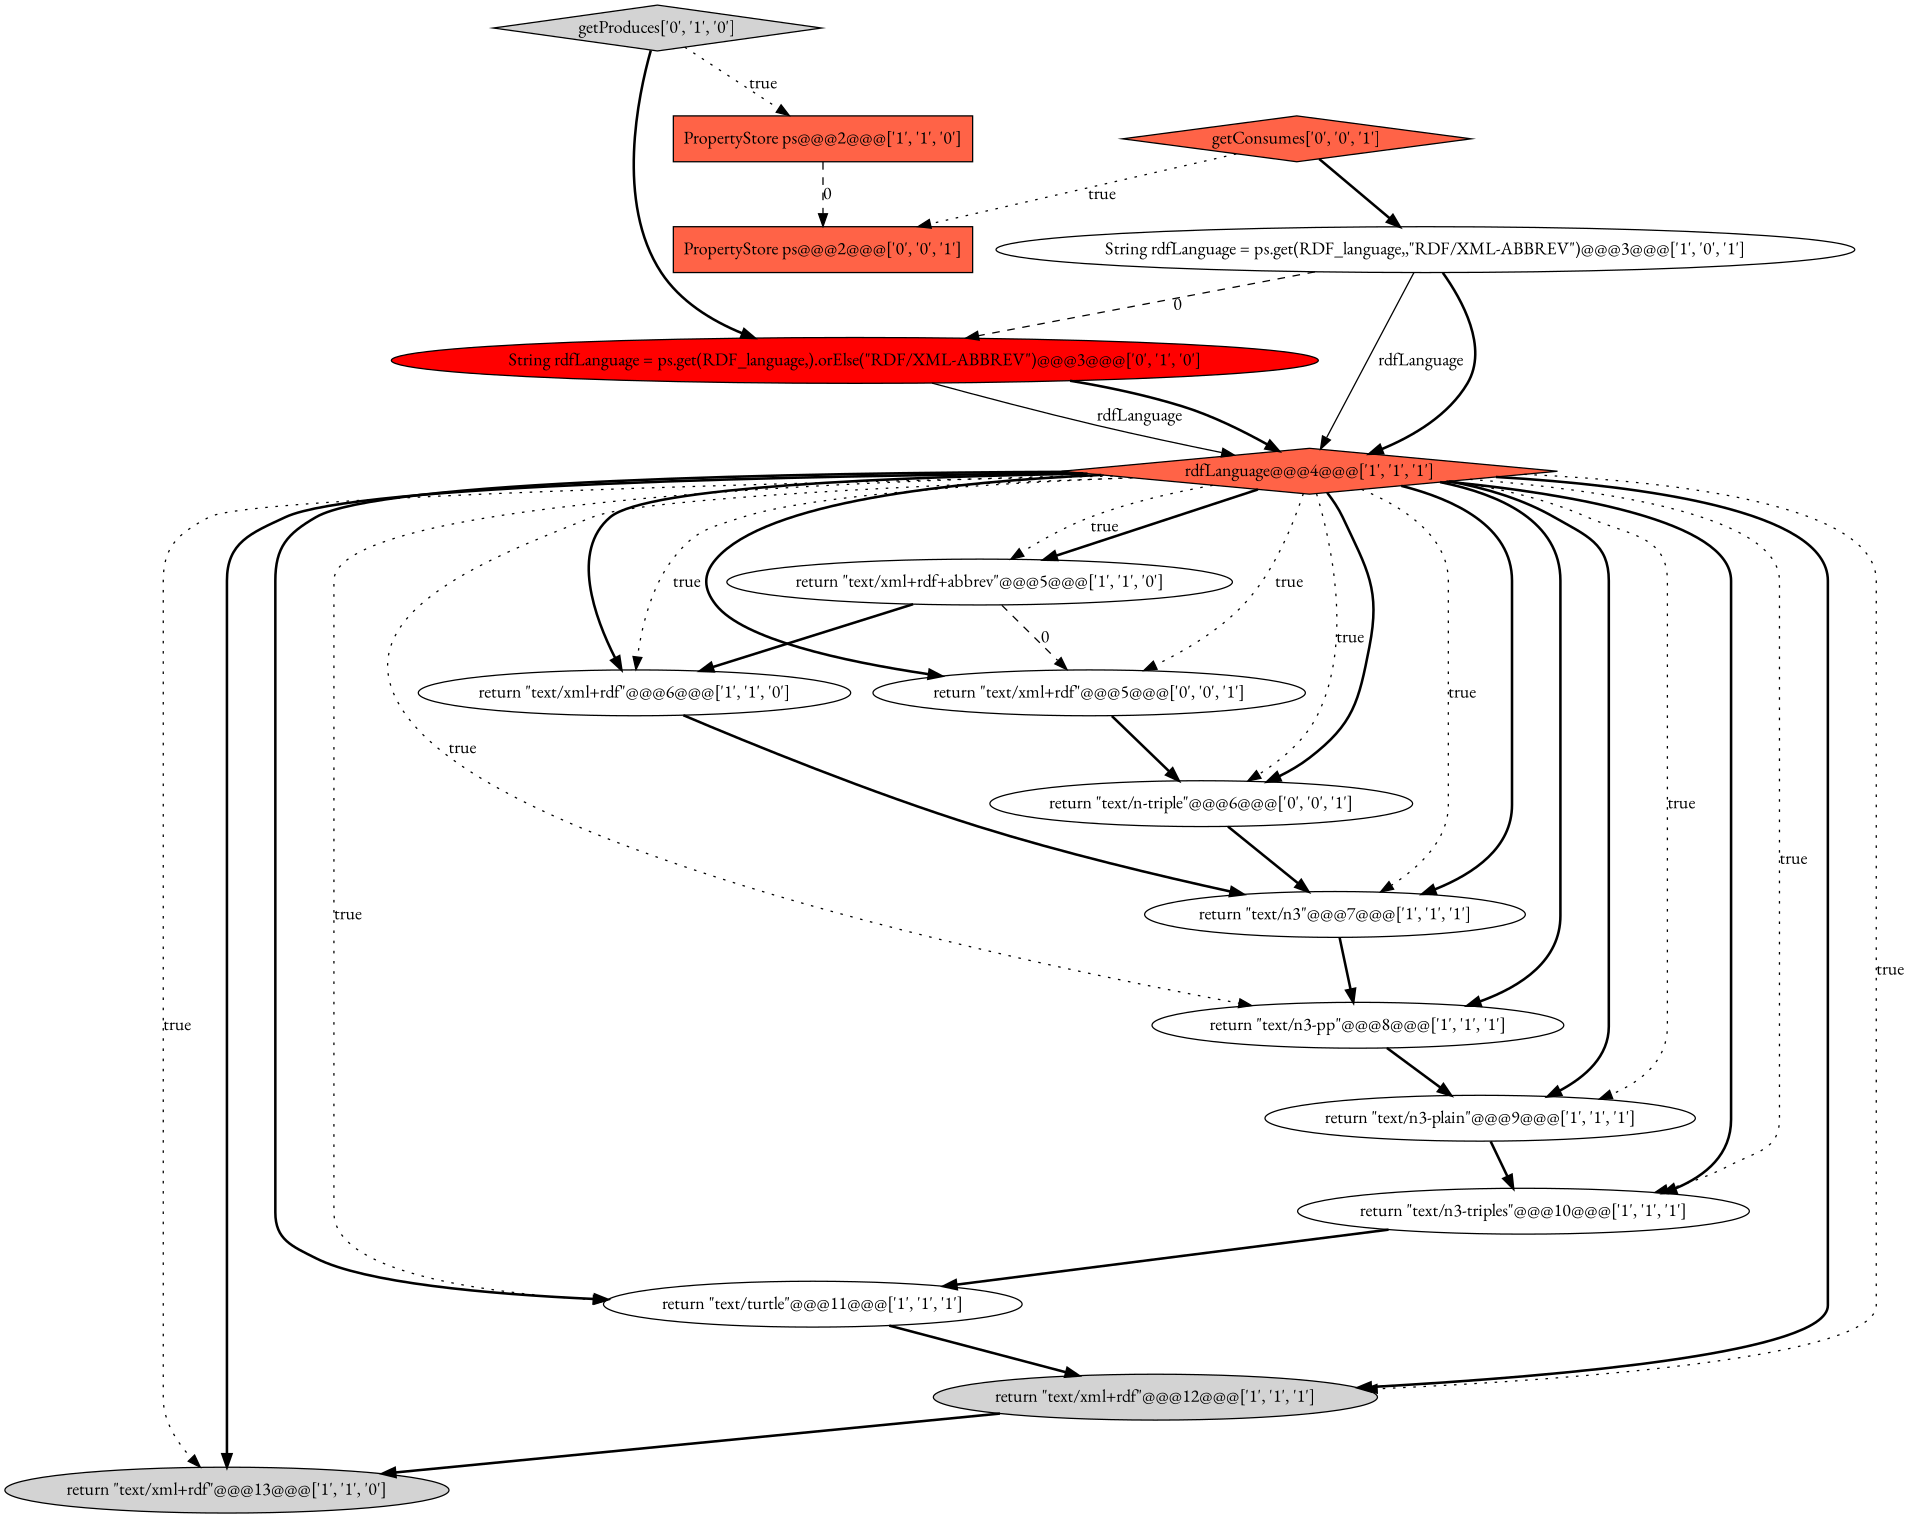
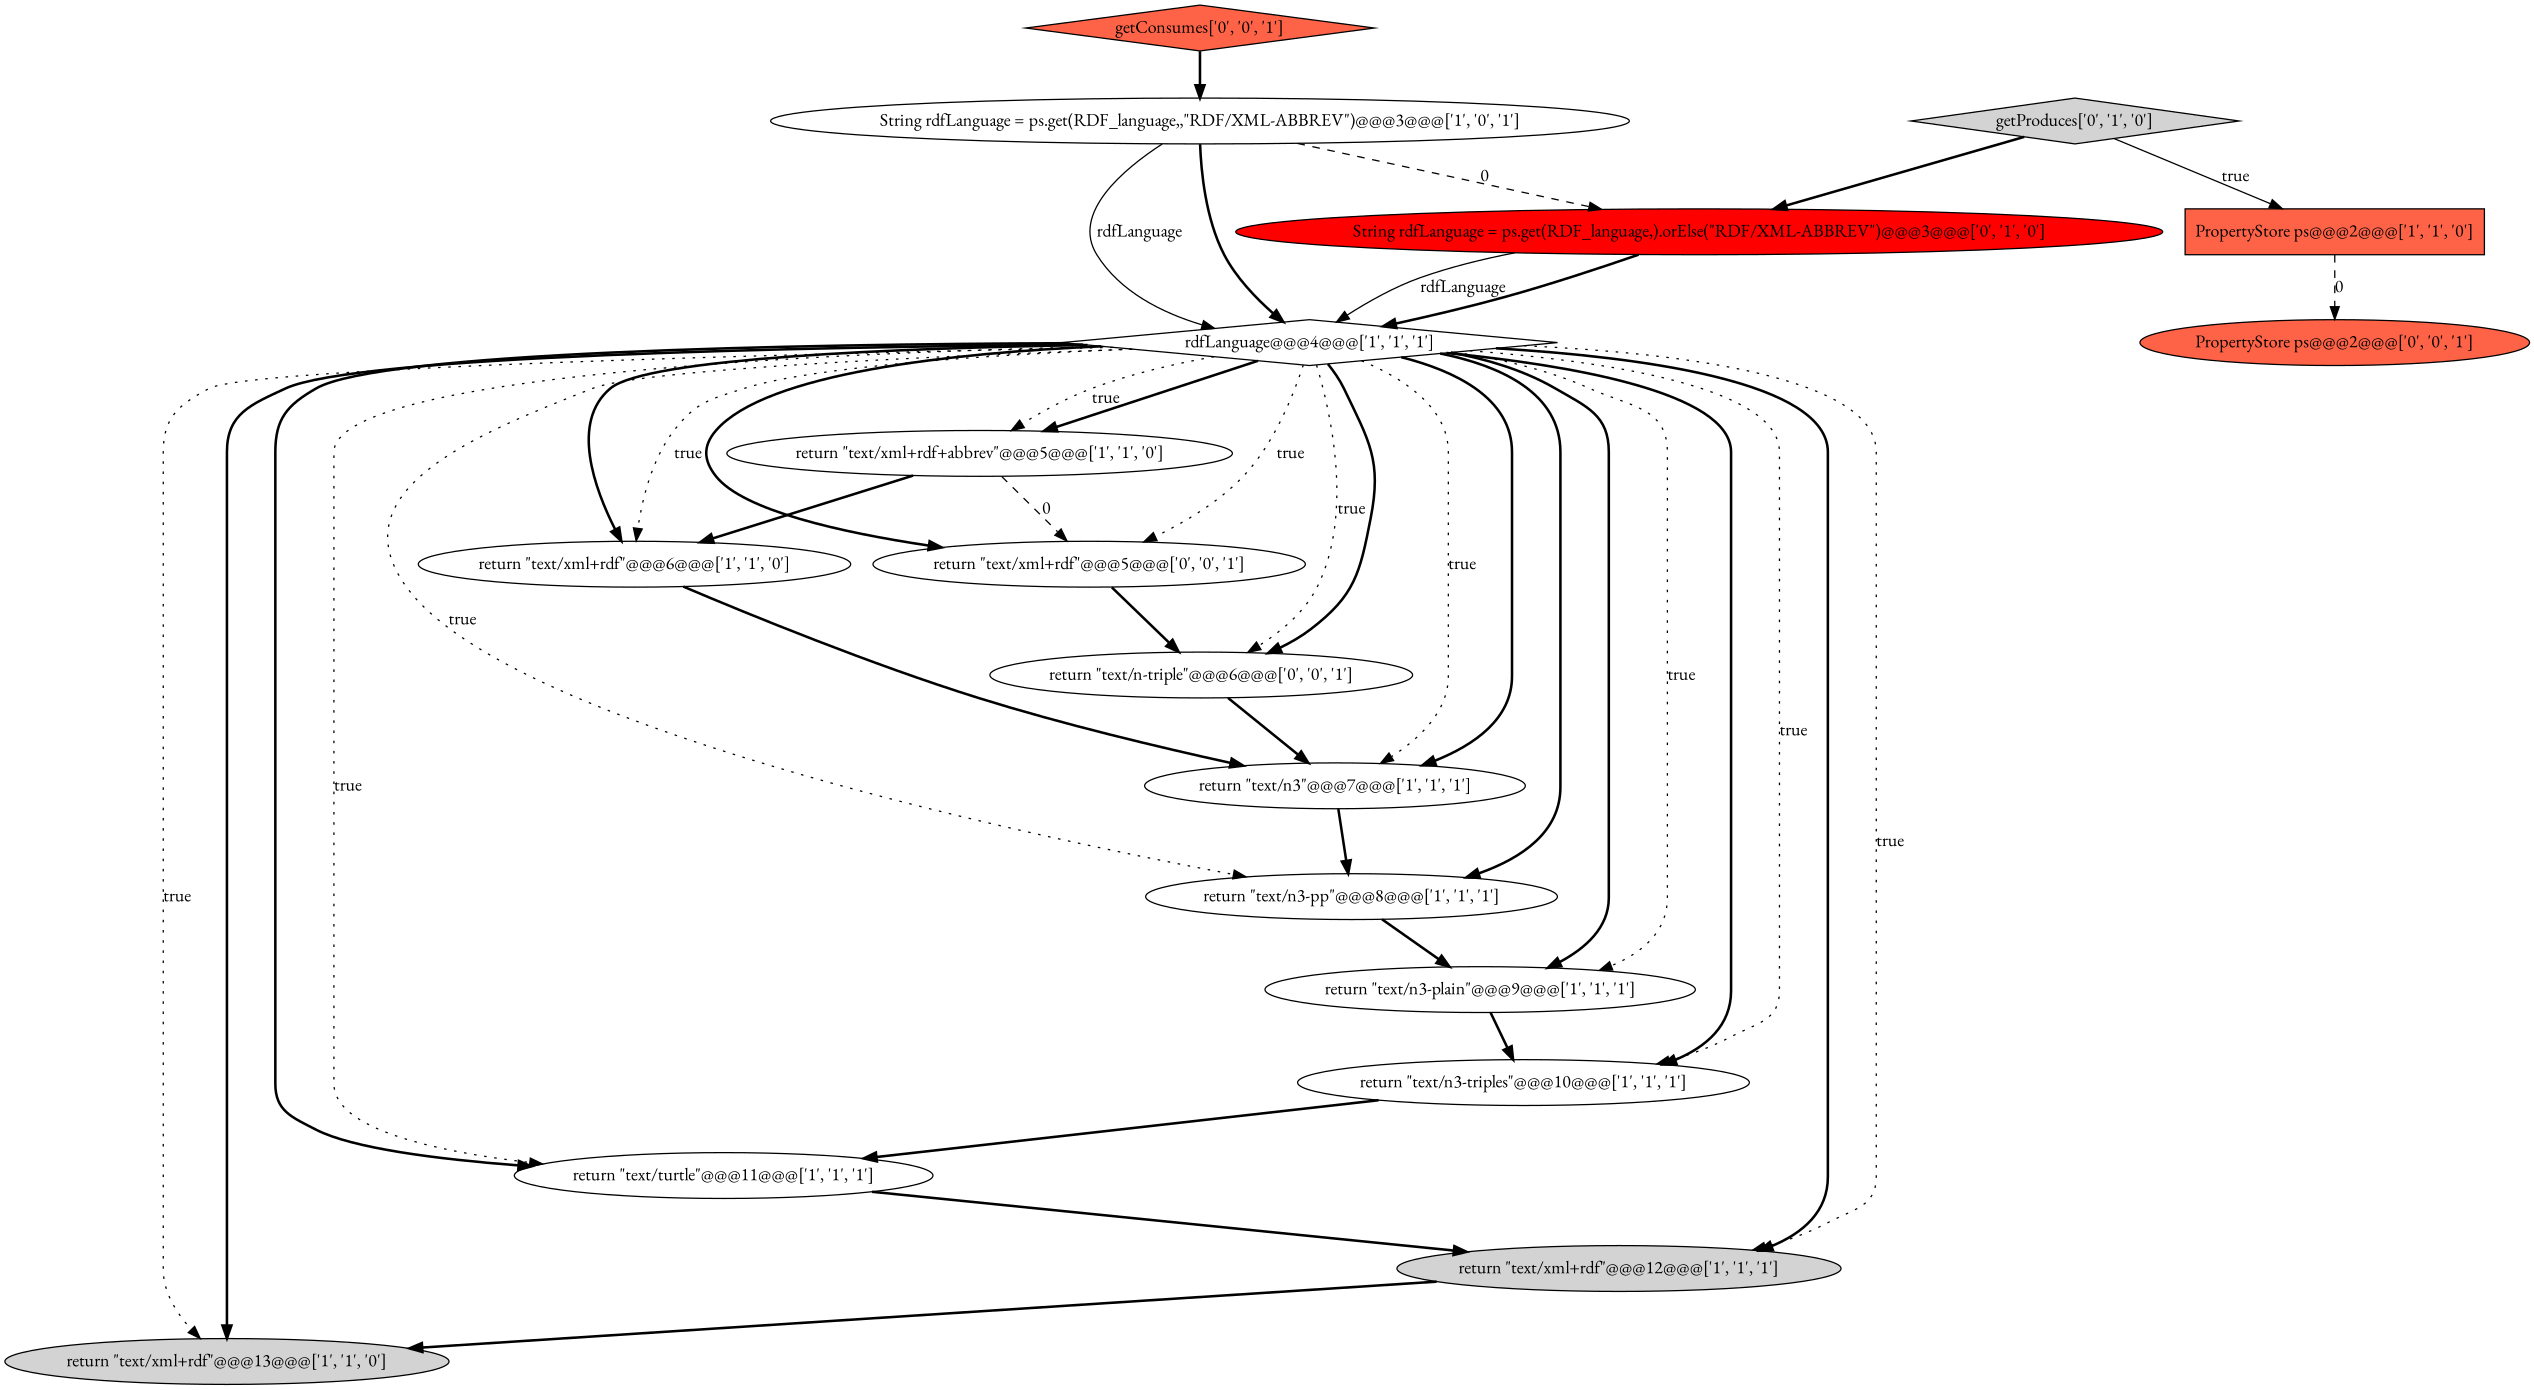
(732, 78) -> (2192, 171)
(1083, 189) -> none
(823, 250) -> (2335, 343)
(1310, 471) -> (1310, 343)
